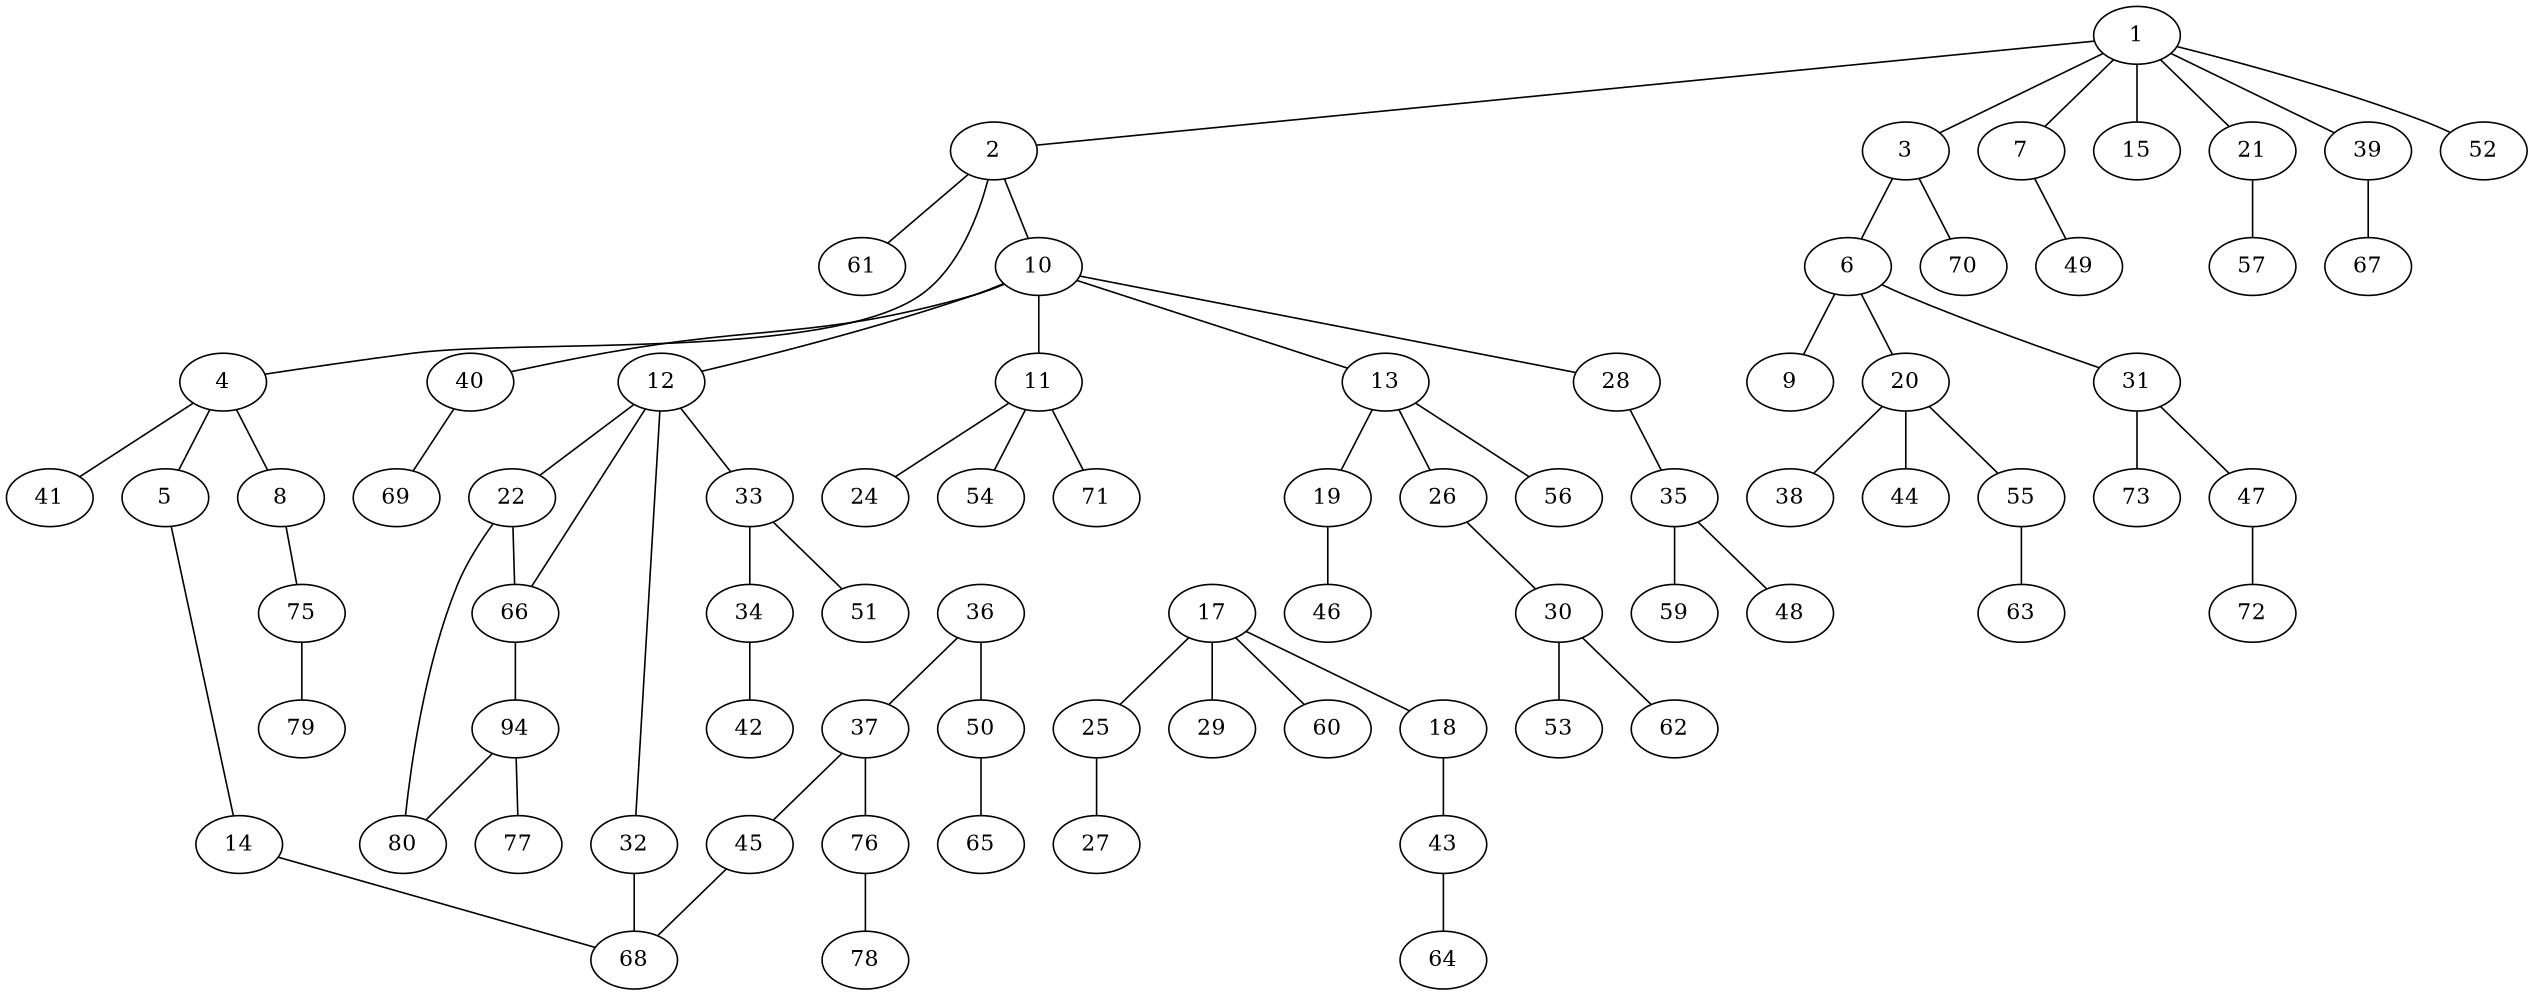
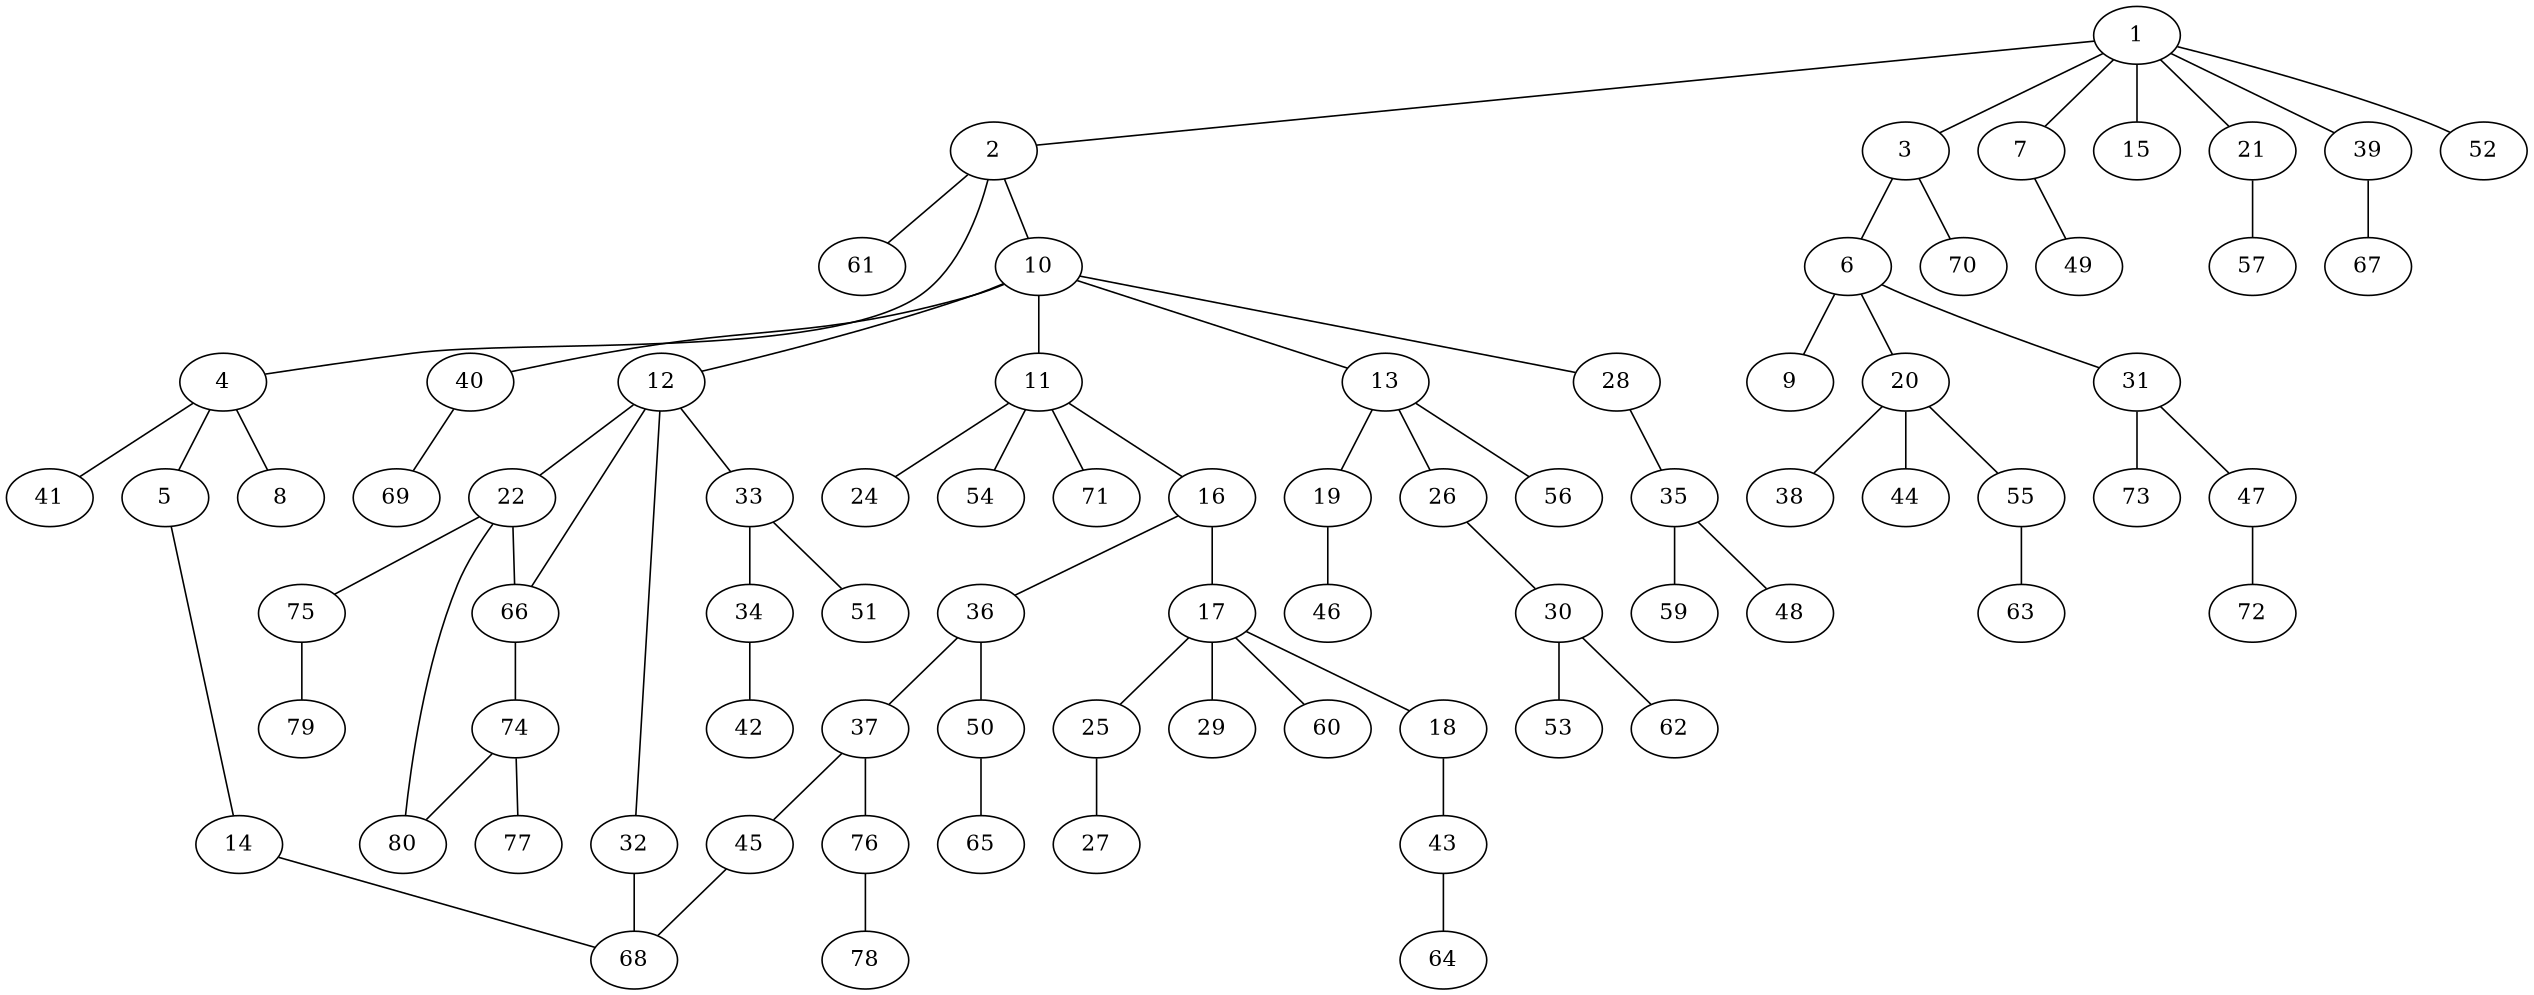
none -> (1212, 498)
(291, 555) -> (407, 556)
(515, 729) -> (515, 729)
